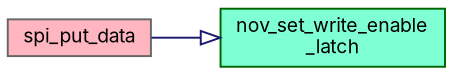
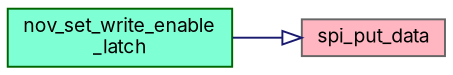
(176, 38) -> (257, 38)
